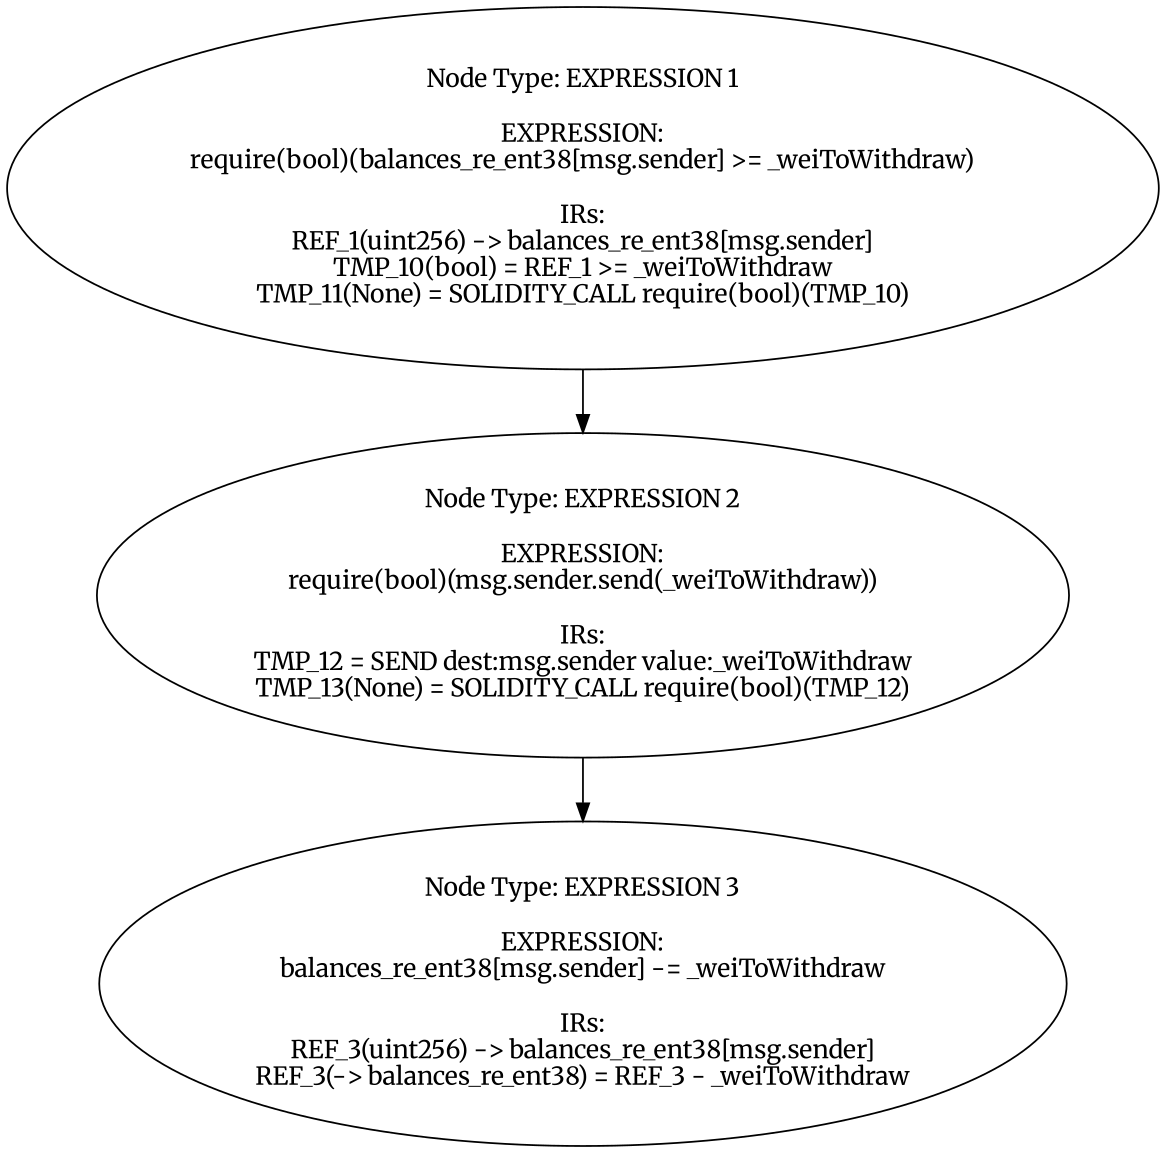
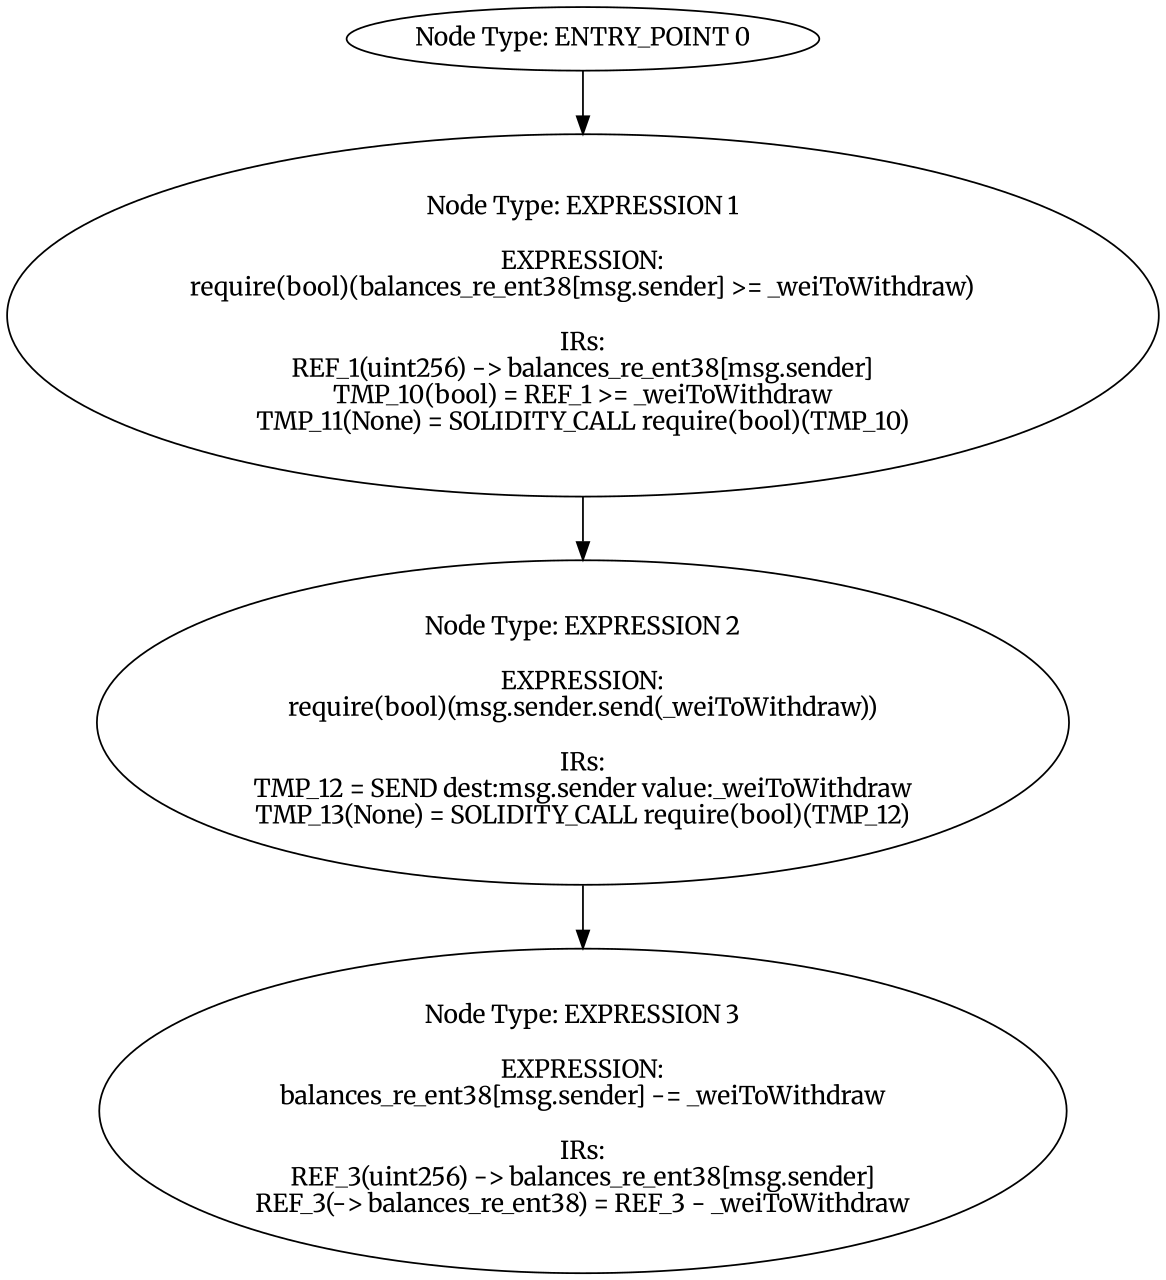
none -> (583, 39)
